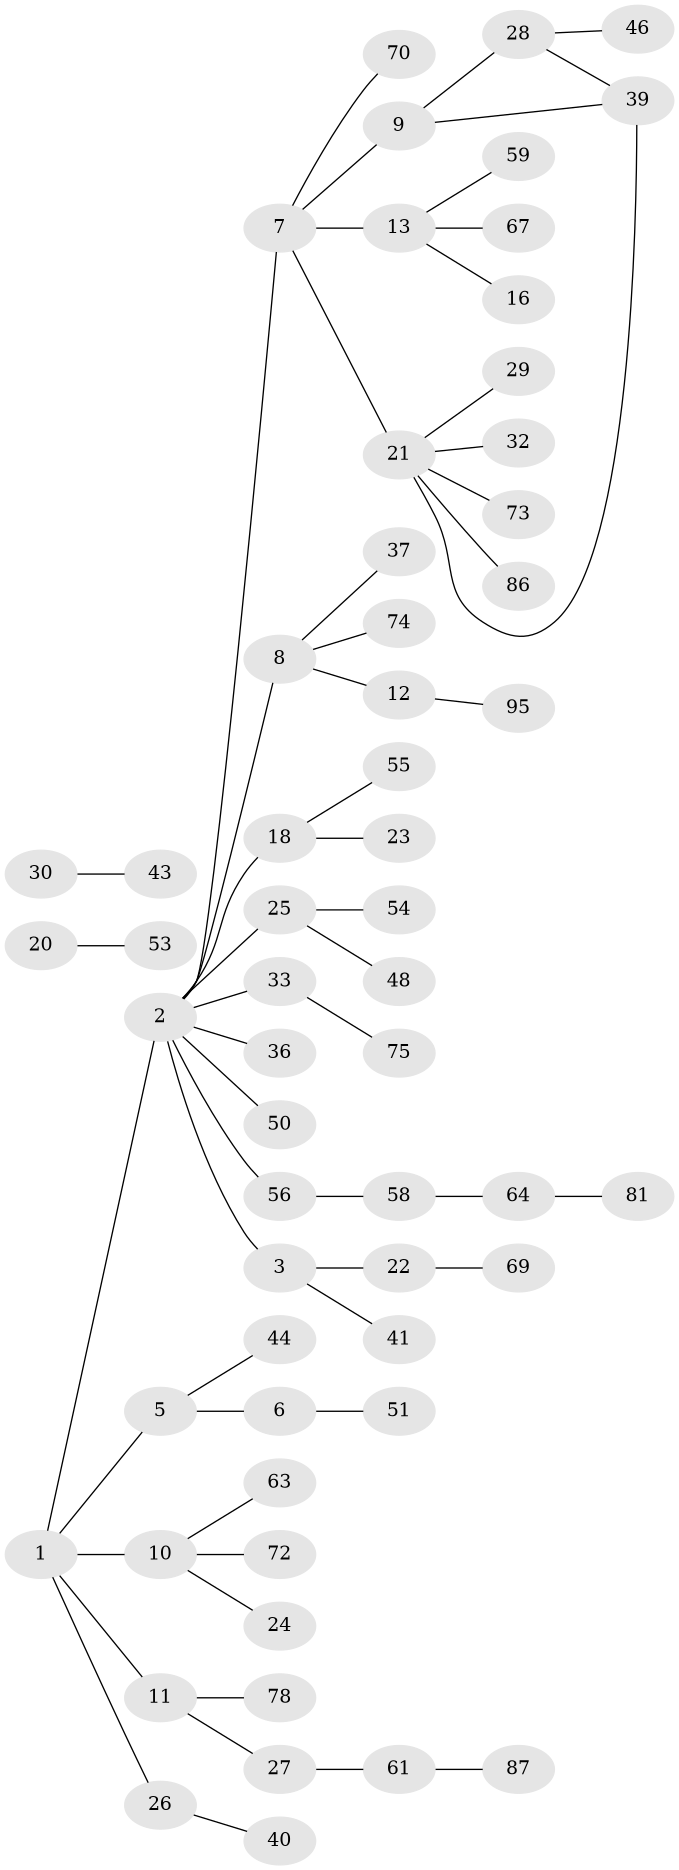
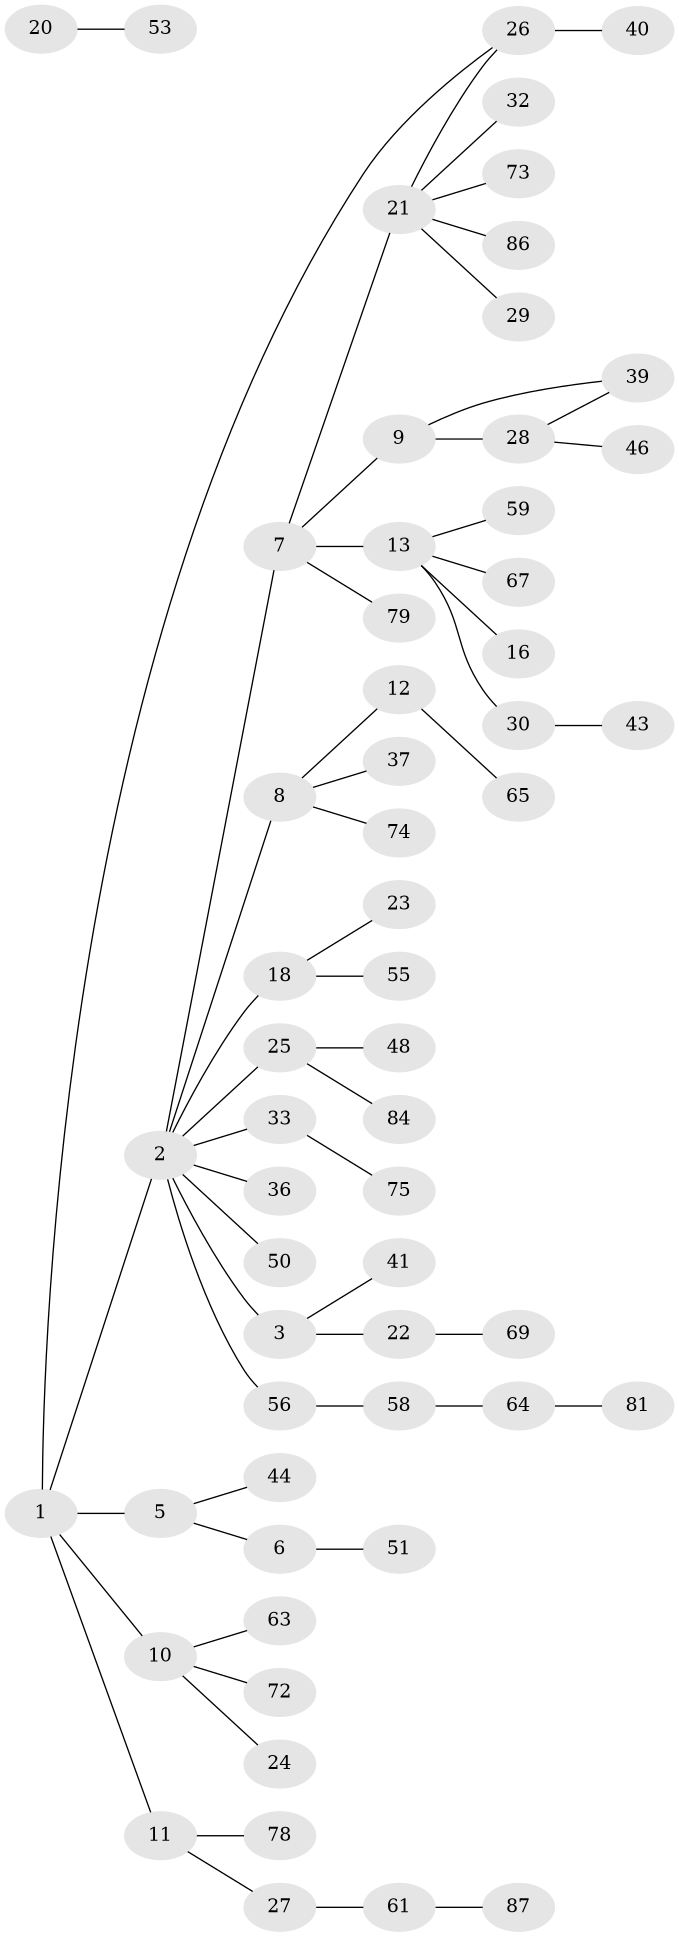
(399, 54) -> (399, 618)
(606, 500) -> (450, 116)
none -> (459, 636)
(519, 708) -> (519, 797)
(399, 910) -> (399, 1119)
